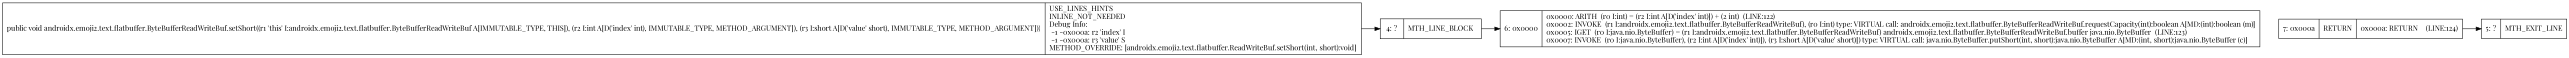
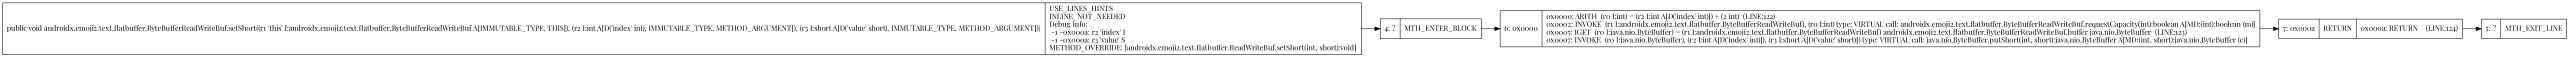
(1441, 29) -> (1441, 29)
none -> (2267, 29)
